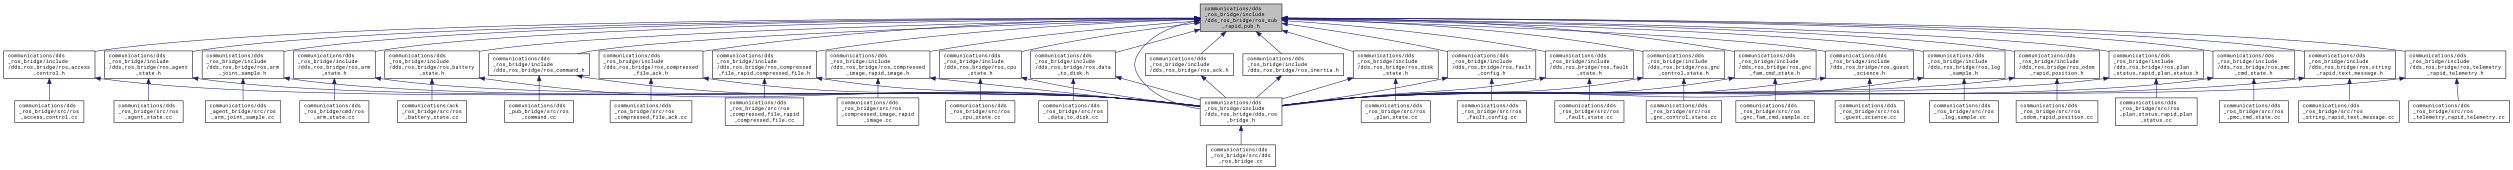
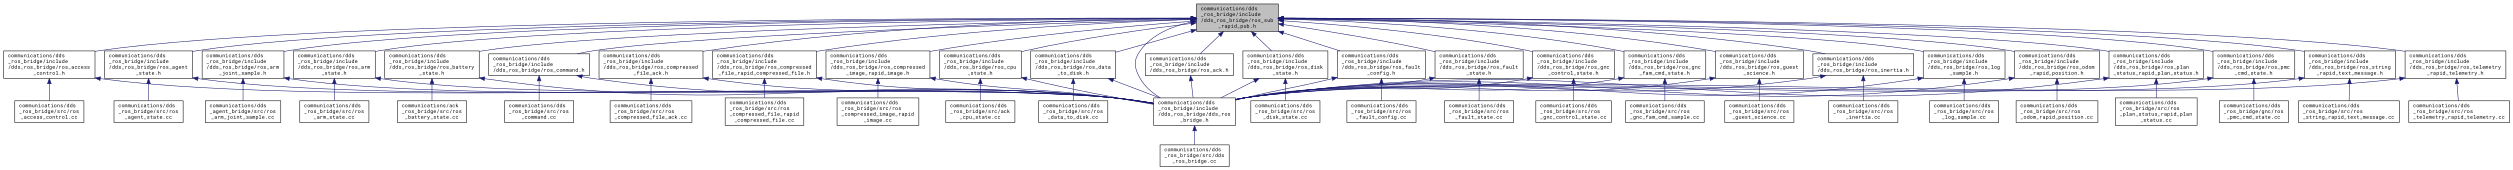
(334, 112) -> (334, 112)
(539, 112) -> (539, 112)
(980, 112) -> (980, 112)
(1396, 112) -> (1285, 112)
none -> (1863, 112)
(2254, 112) -> (2254, 112)
